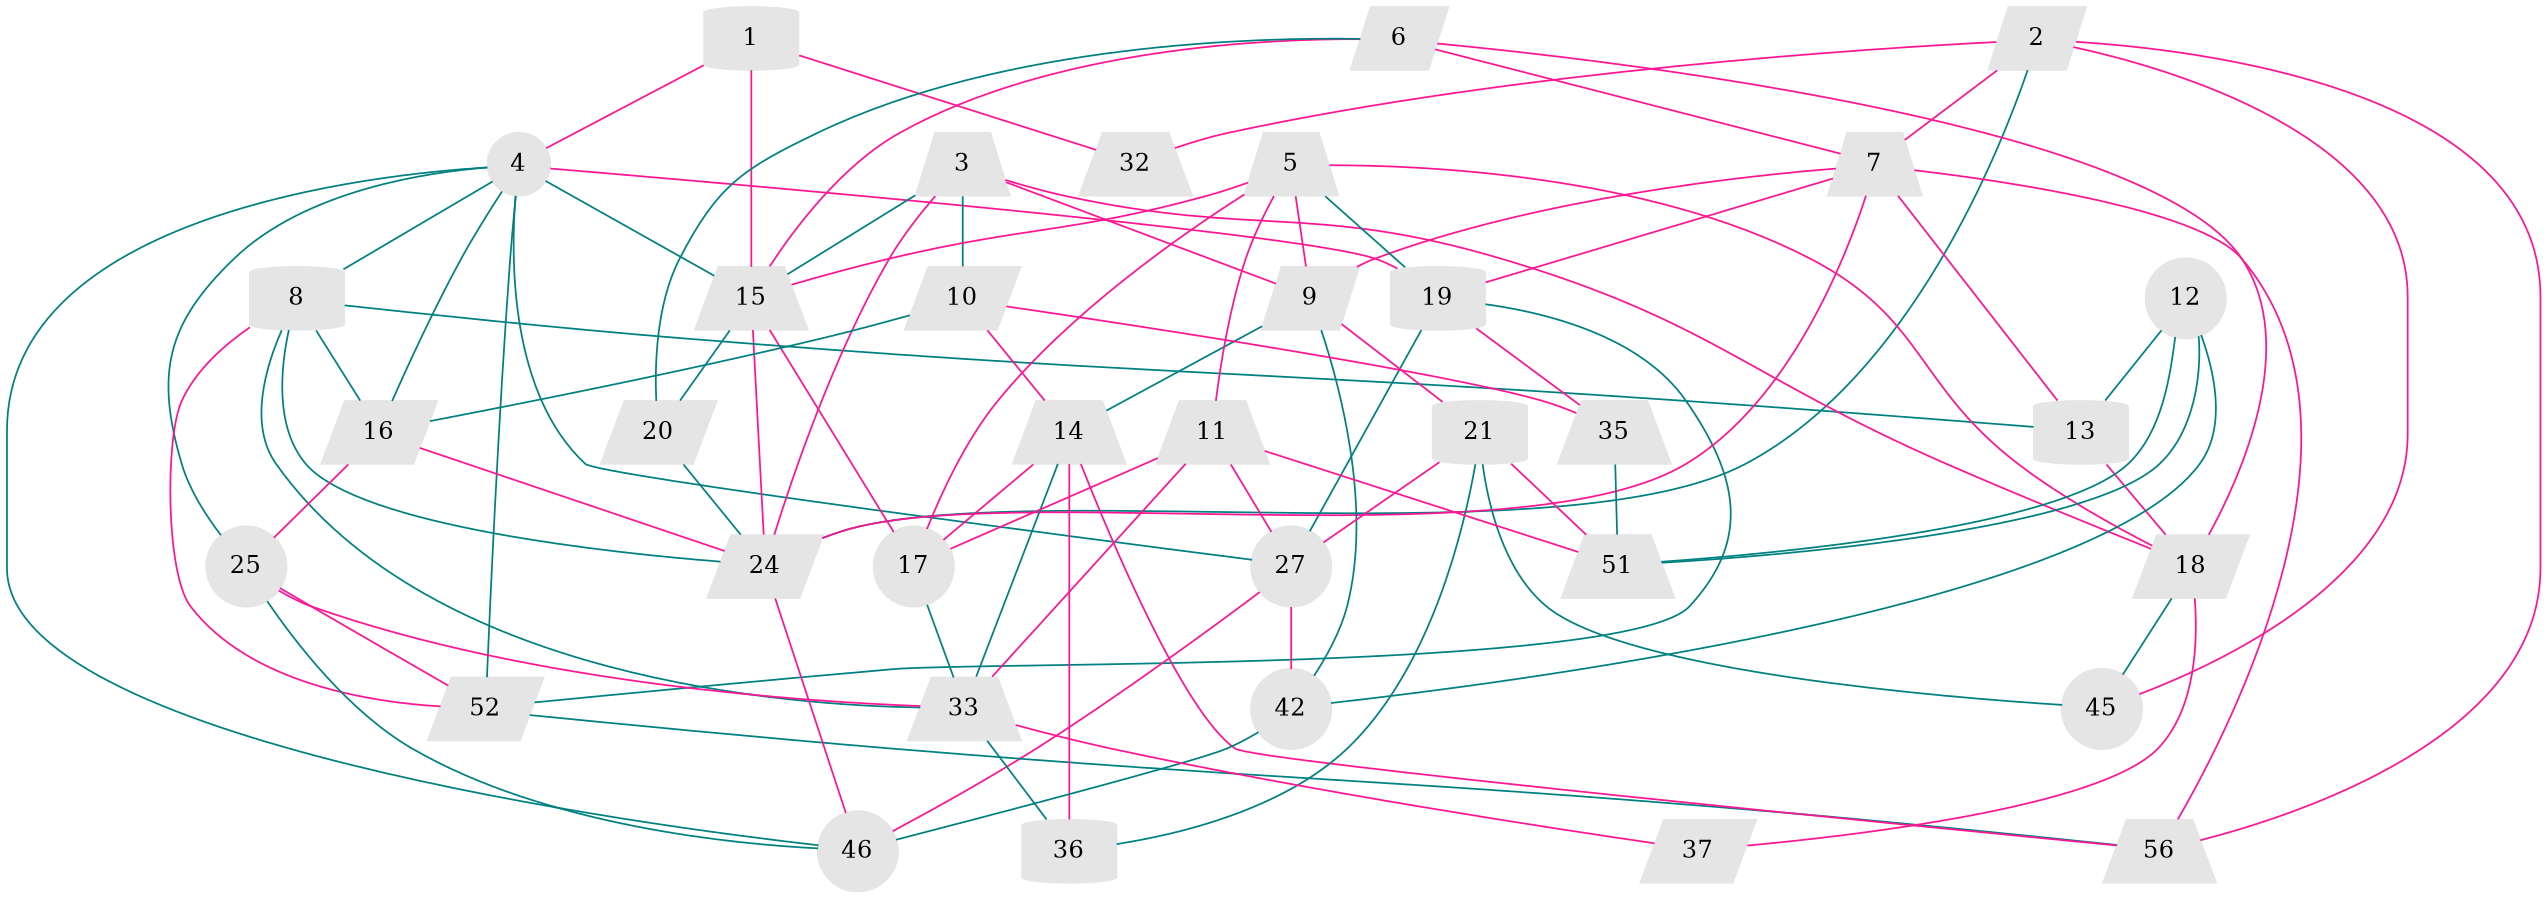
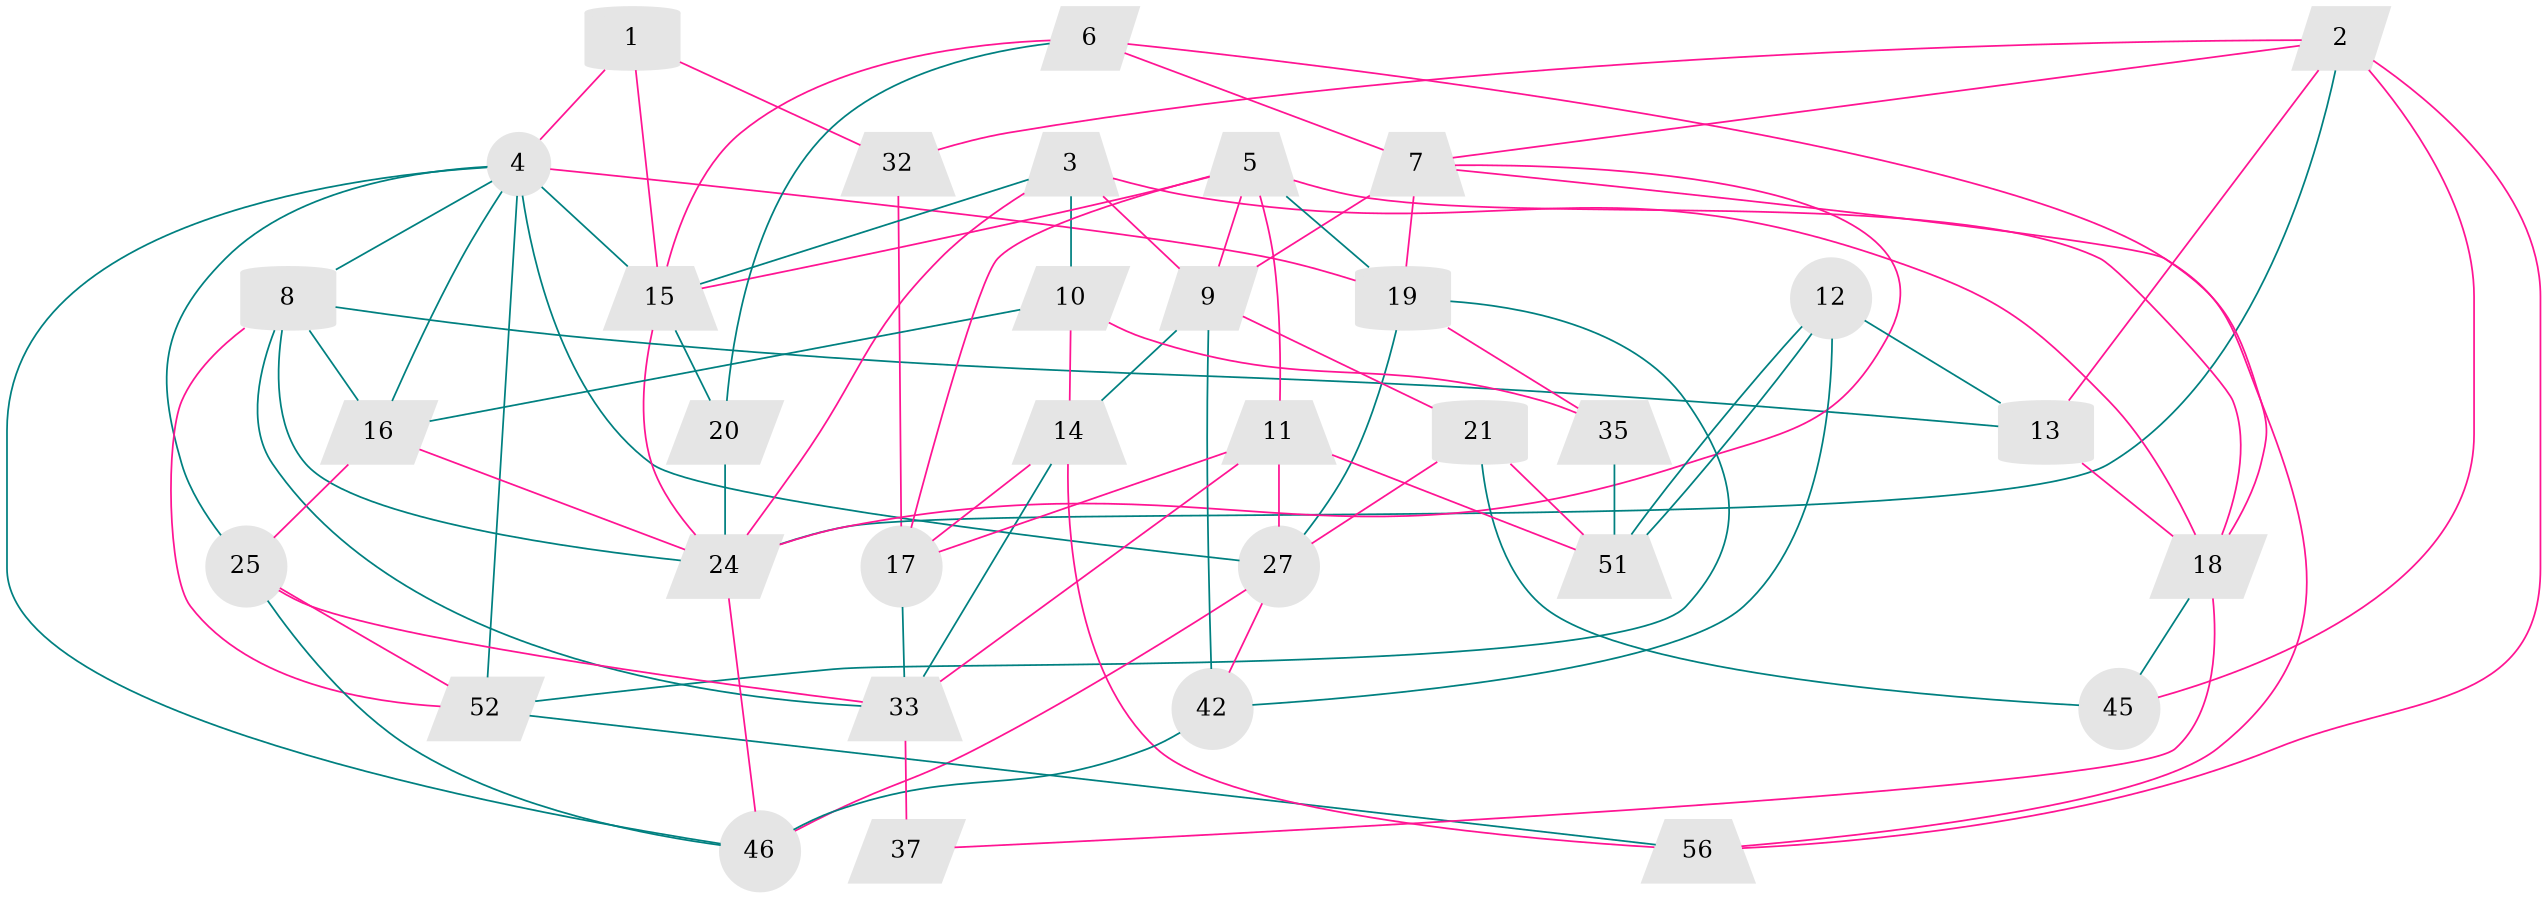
(1978, 298) -> (2194, 235)
(832, 431) -> (900, 345)
(1069, 851) -> none
